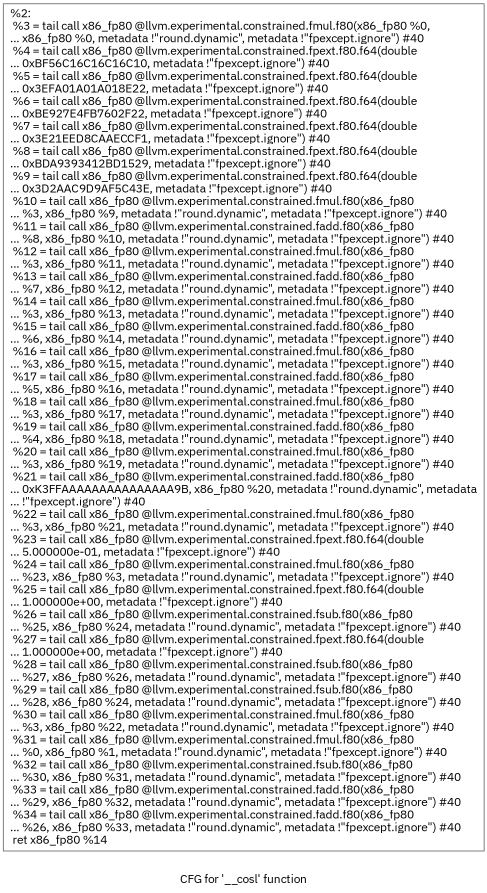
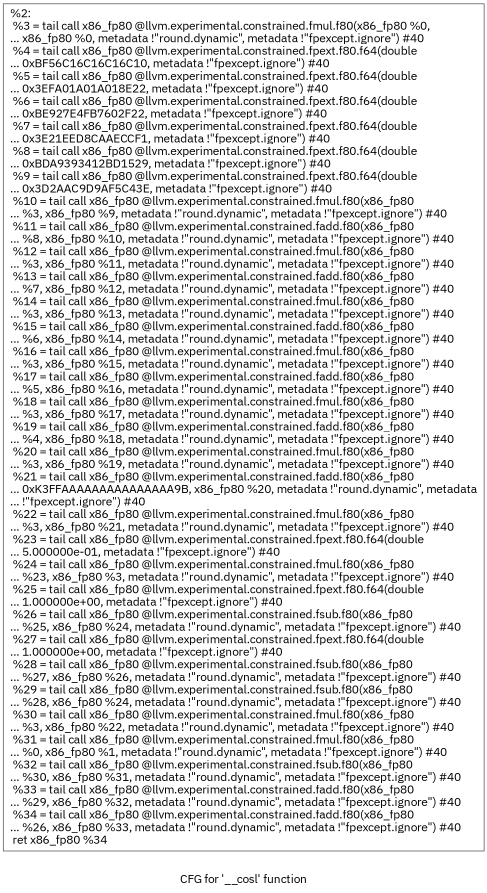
(59, 840) -> (59, 840)
